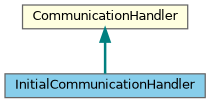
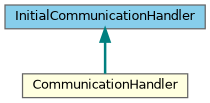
(105, 58) -> (105, 58)
